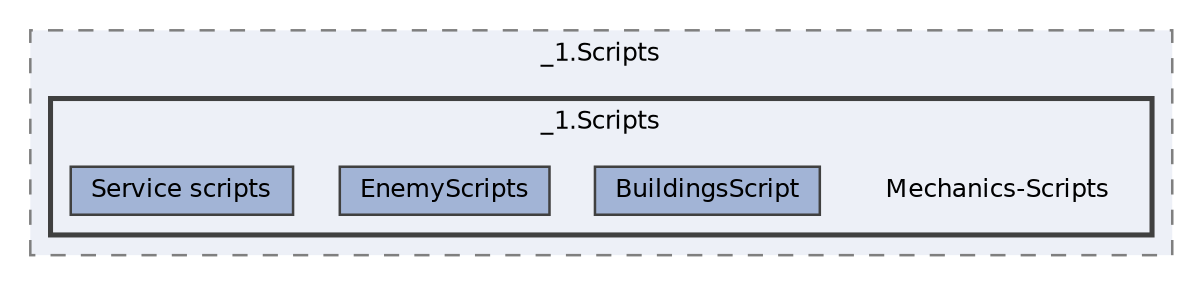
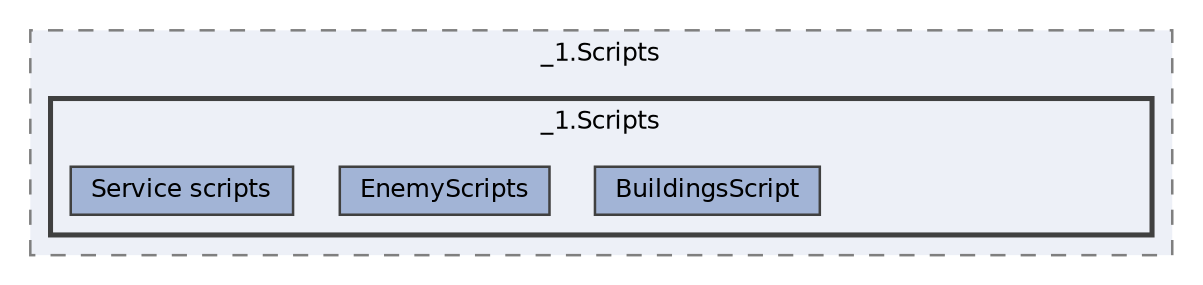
(998, 191) -> none
